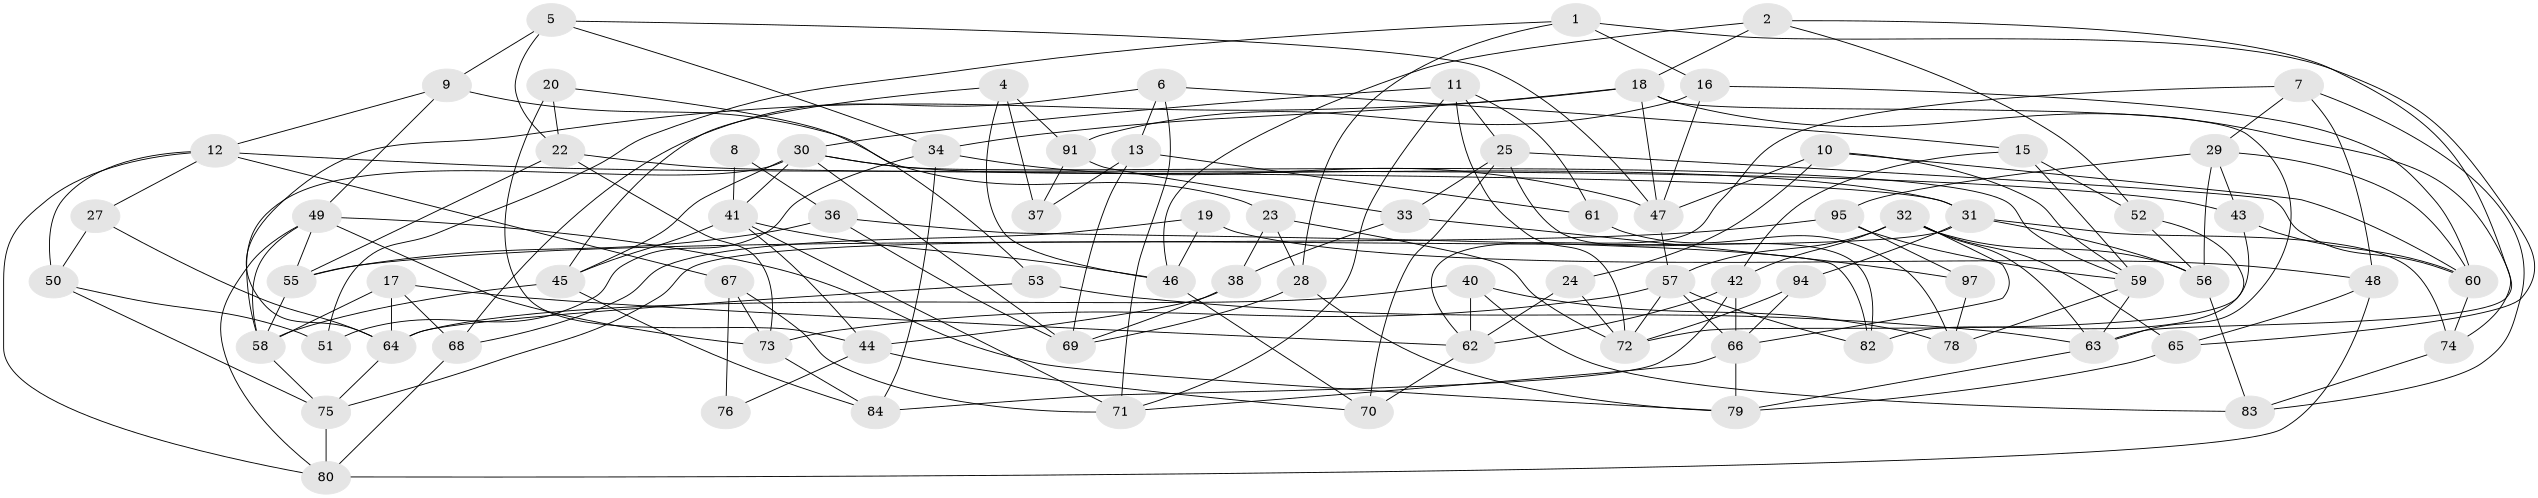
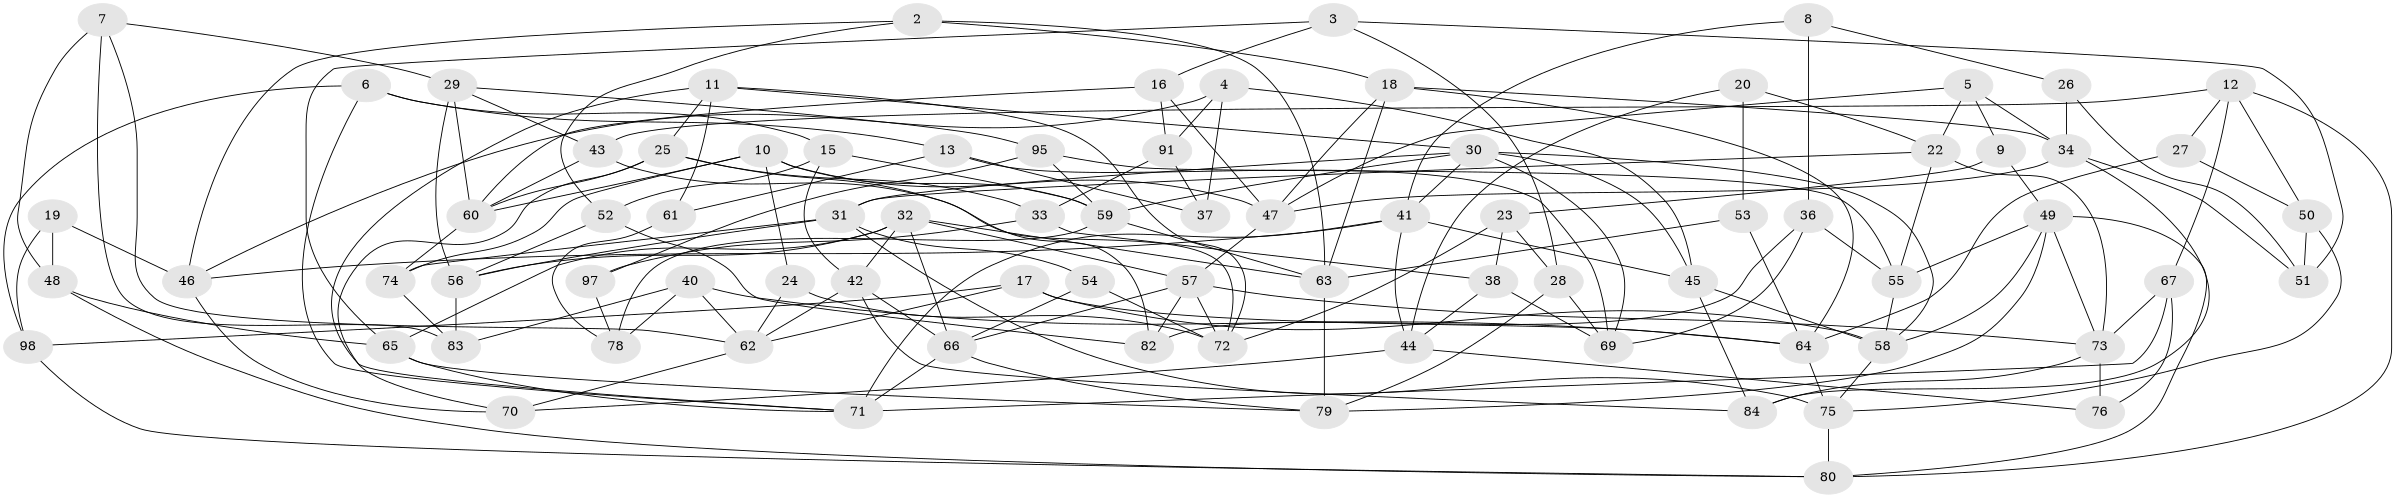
(1576, 20) -> (1333, 20)
none -> (2066, 85)
(331, 118) -> none
(2273, 134) -> (569, 202)
(1801, 282) -> (1090, 282)
(457, 347) -> (28, 347)
none -> (2100, 374)
none -> (619, 399)
